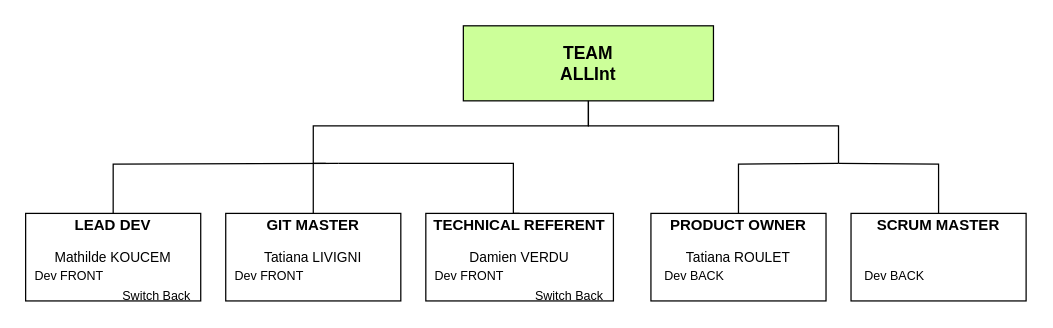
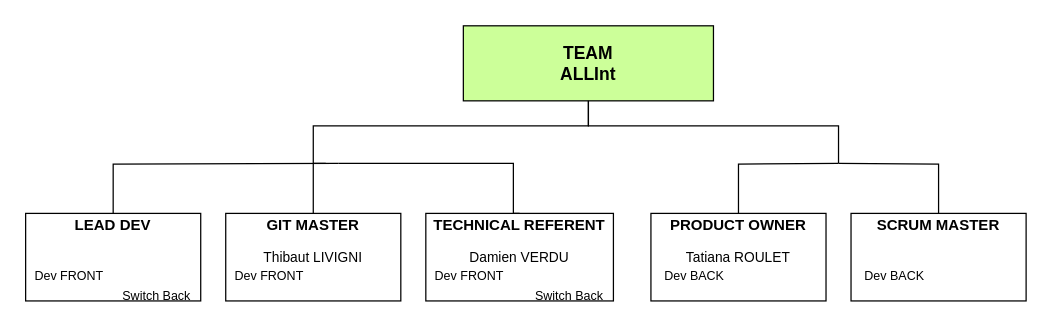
(113, 257) -> none
(313, 257) -> (313, 257)
